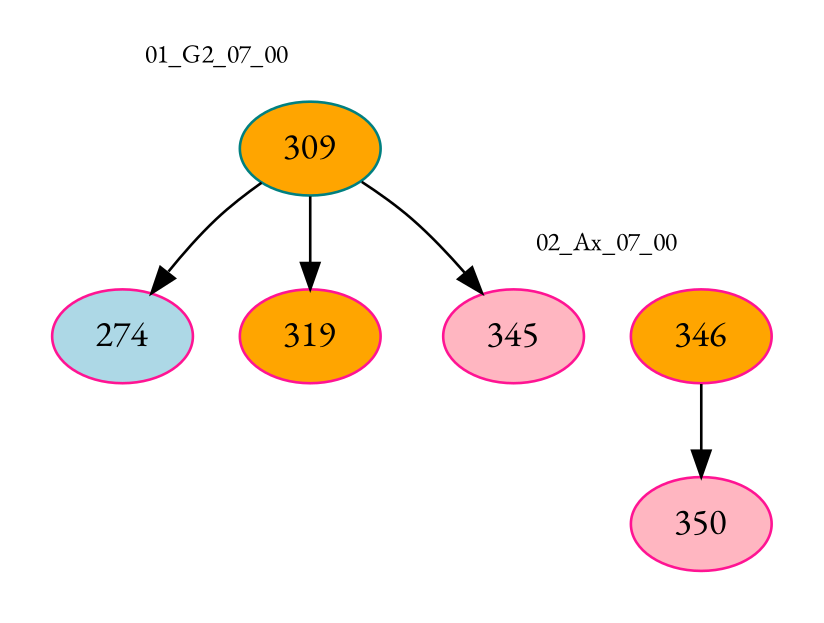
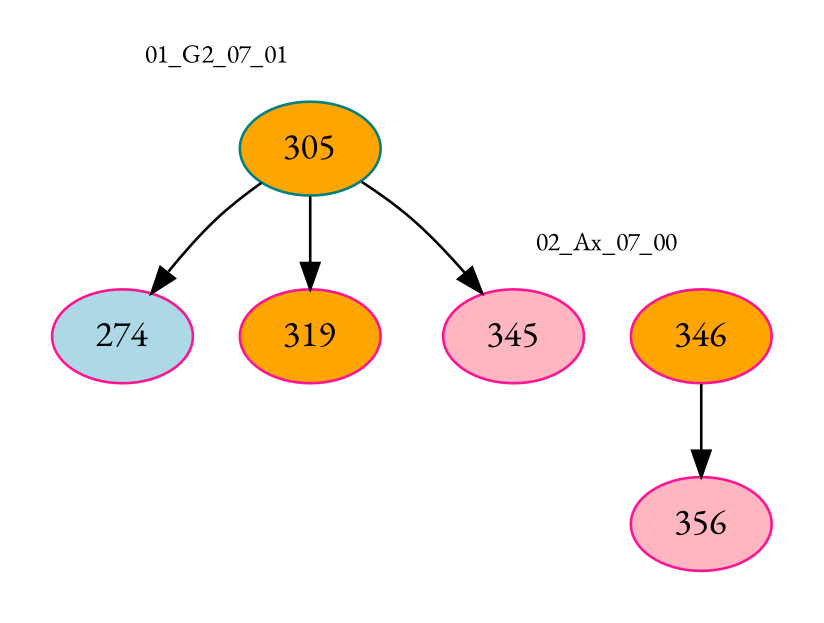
(216, 56) -> (216, 56)
(310, 149) -> (310, 149)
(701, 524) -> (701, 524)
